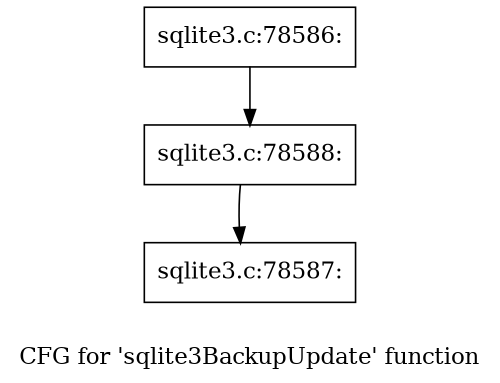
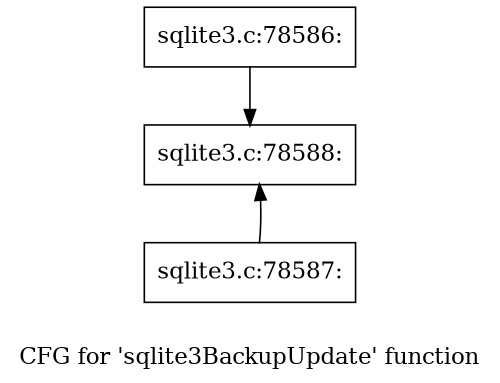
(239, 206) -> (261, 222)
